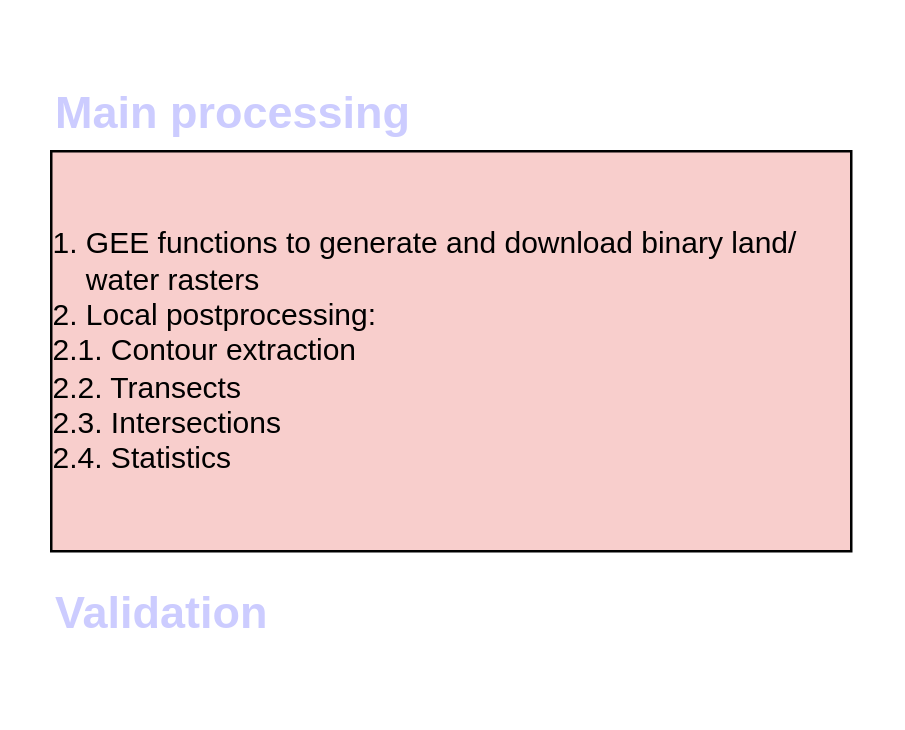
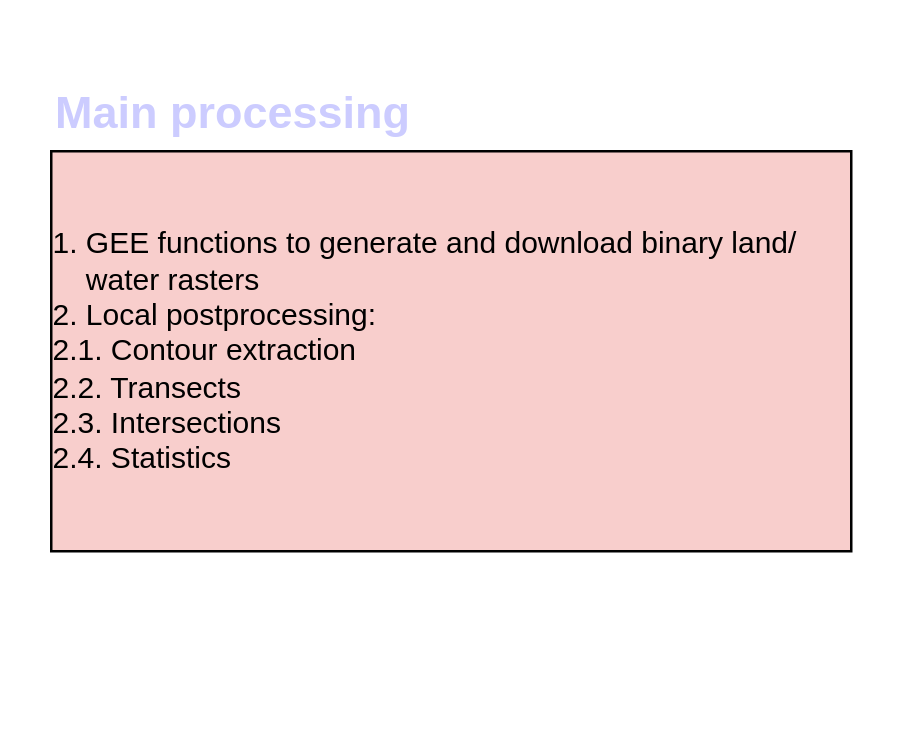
(176, 614) -> none
